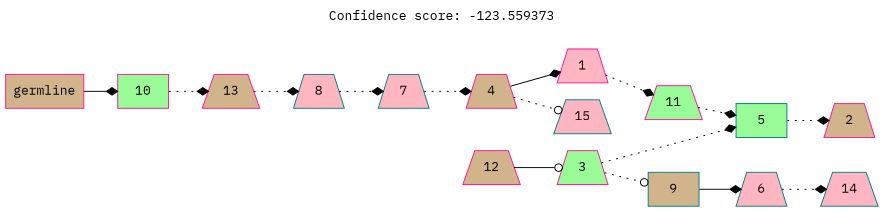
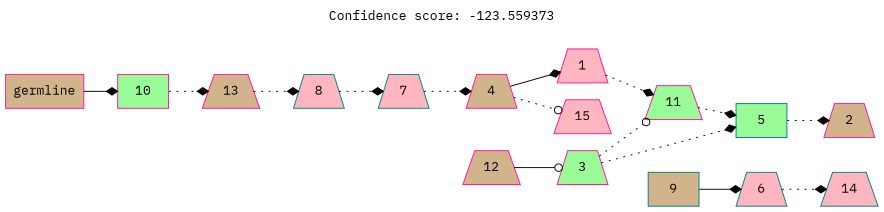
(583, 117) -> (583, 117)
(622, 177) -> (621, 140)
